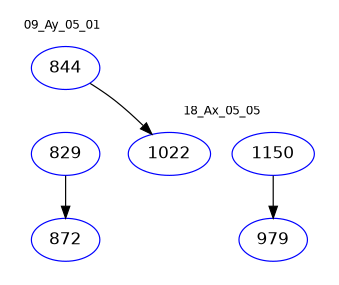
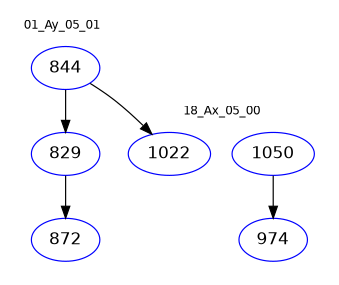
(62, 26) -> (62, 26)
none -> (66, 105)
(222, 112) -> (222, 112)
(273, 154) -> (273, 154)
(273, 240) -> (273, 240)
